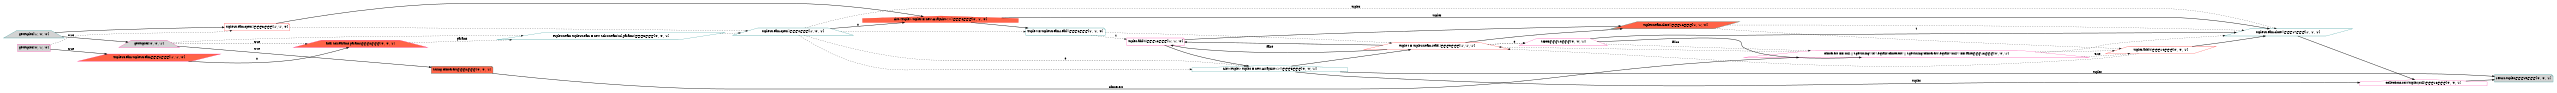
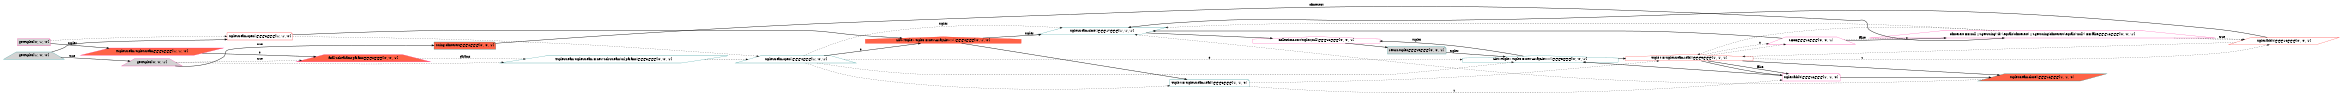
(1917, 40) -> (2011, 60)
(1437, 46) -> (1689, 58)
(71, 49) -> (72, 44)
(1916, 74) -> (1475, 55)
